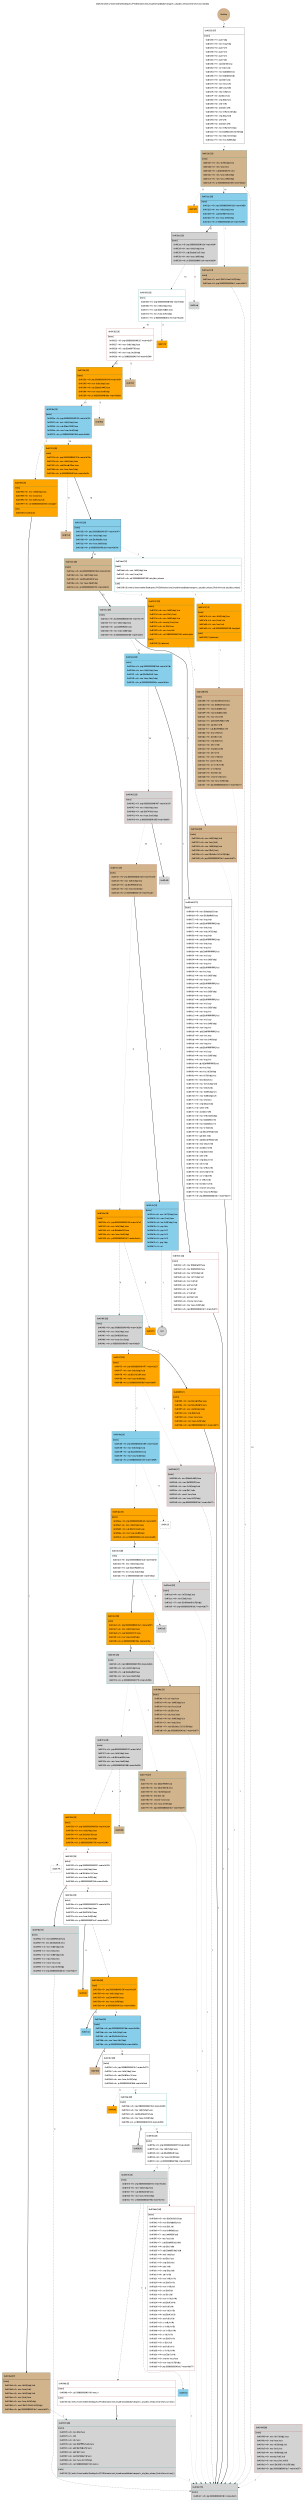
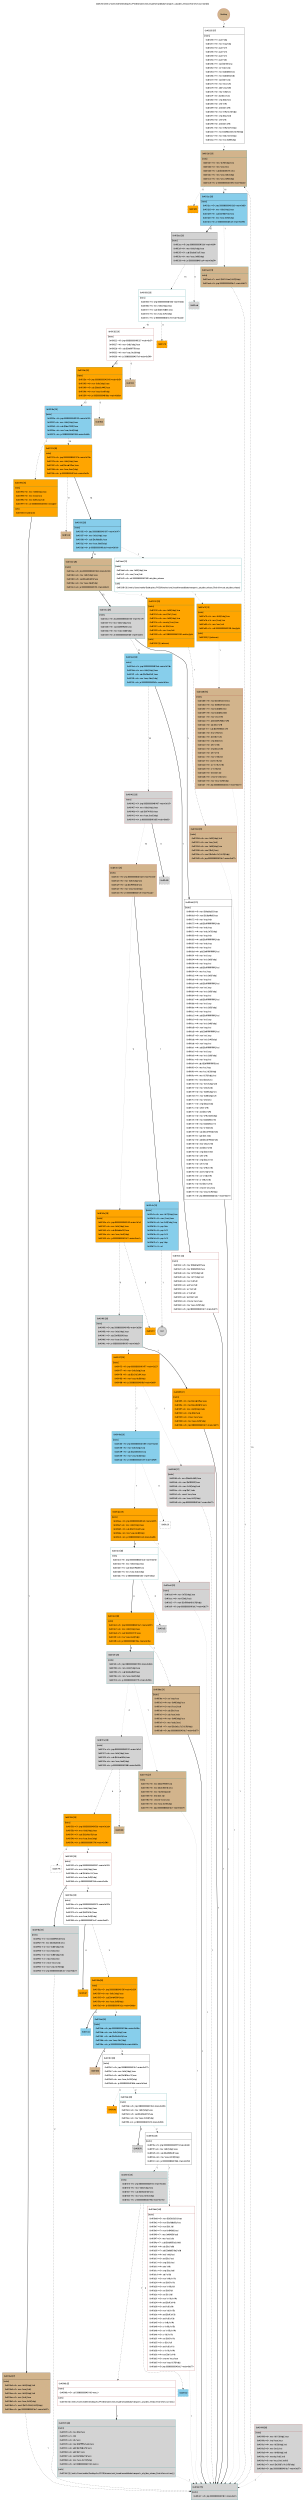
(202, 2108) -> (202, 2108)
(58, 2414) -> (83, 2487)
